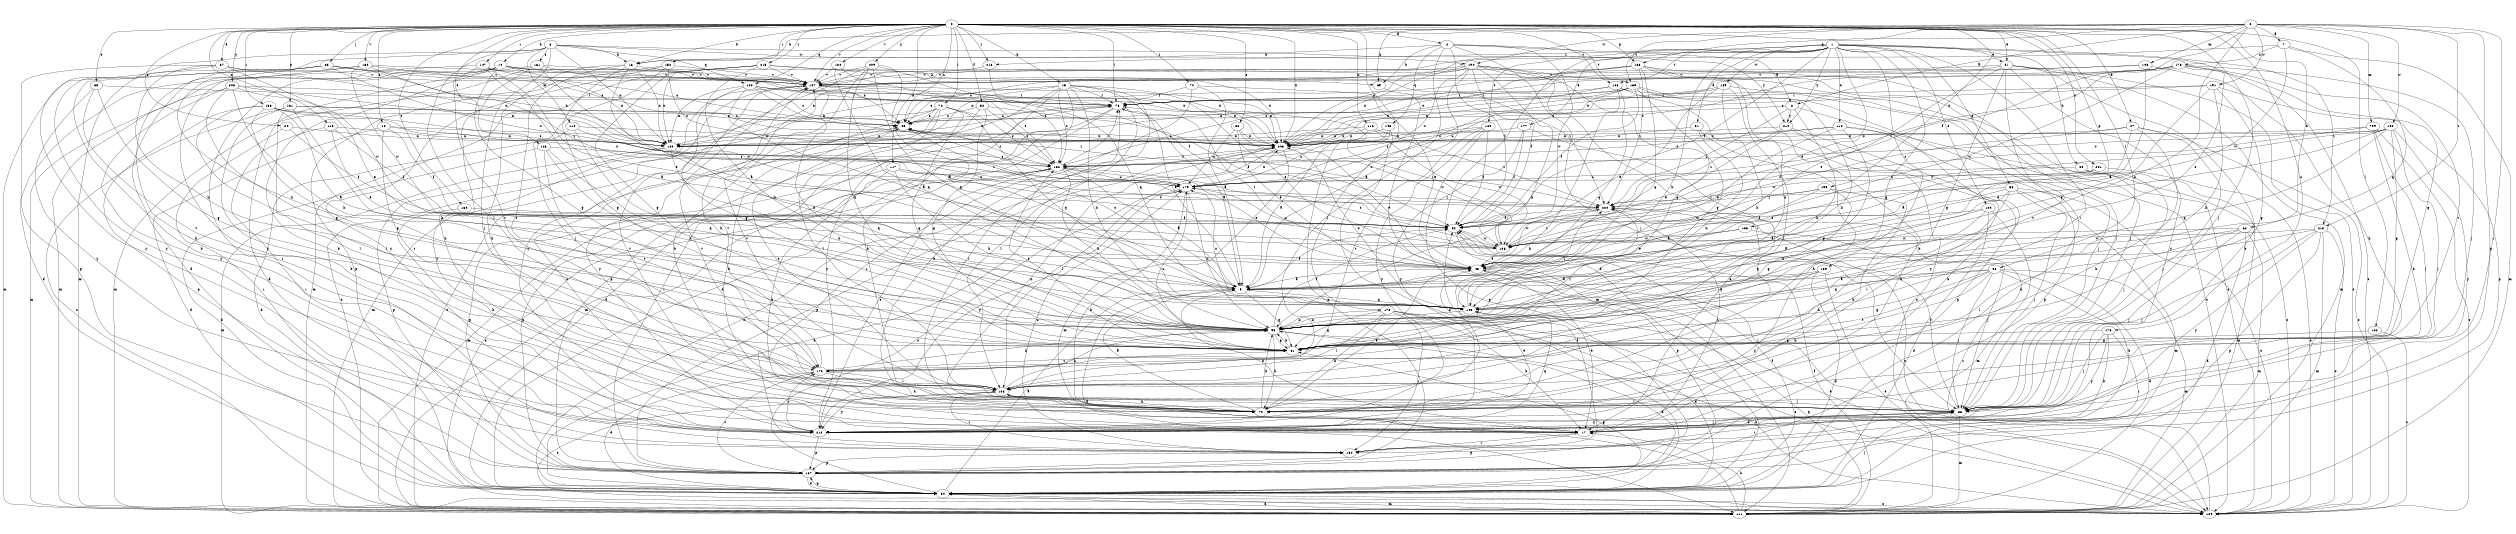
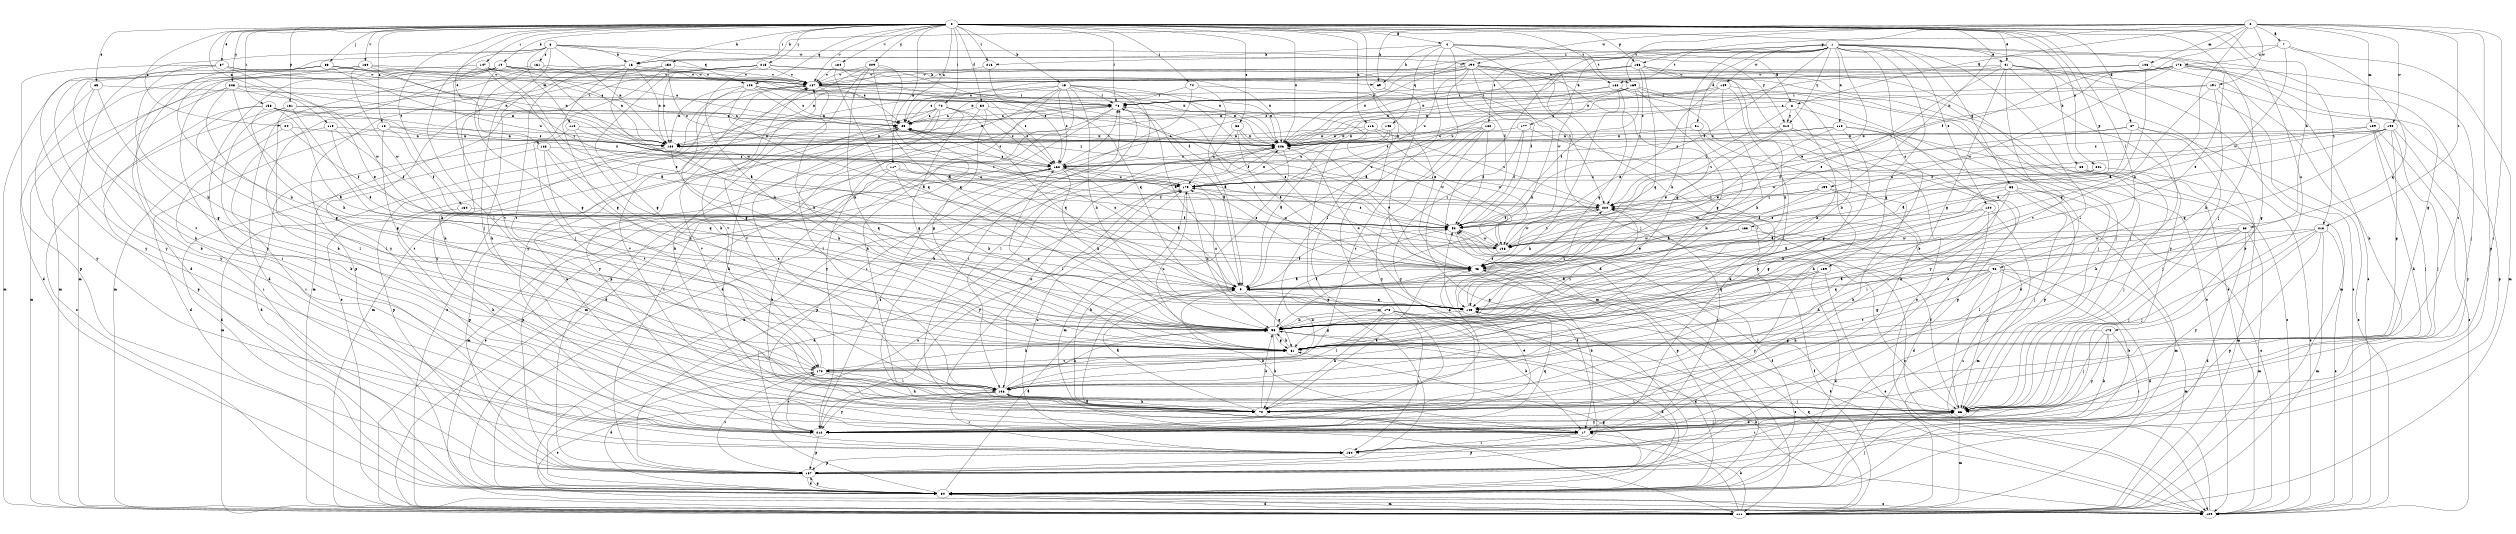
(2373, 126) -> (2373, 126)
(2375, 330) -> none
